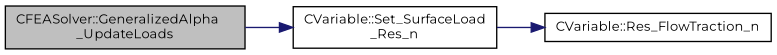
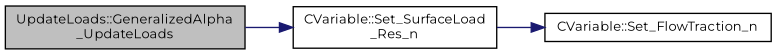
(125, 27) -> (125, 27)
(658, 27) -> (658, 27)
